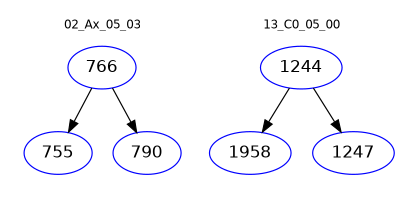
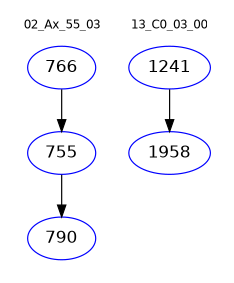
(103, 26) -> (62, 26)
(302, 26) -> (170, 26)
(301, 68) -> (170, 68)
(122, 105) -> (62, 190)
(353, 153) -> none
